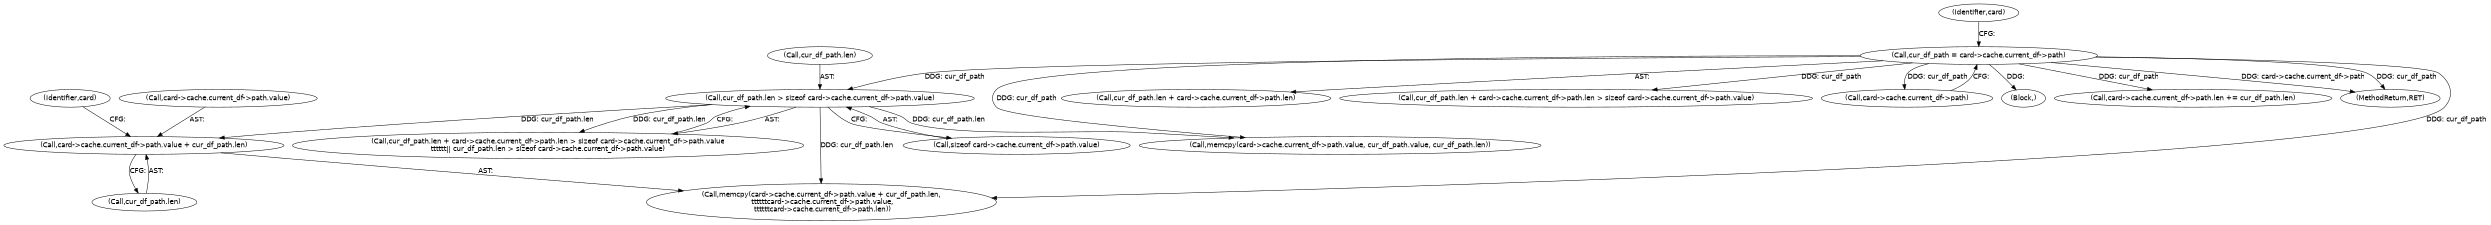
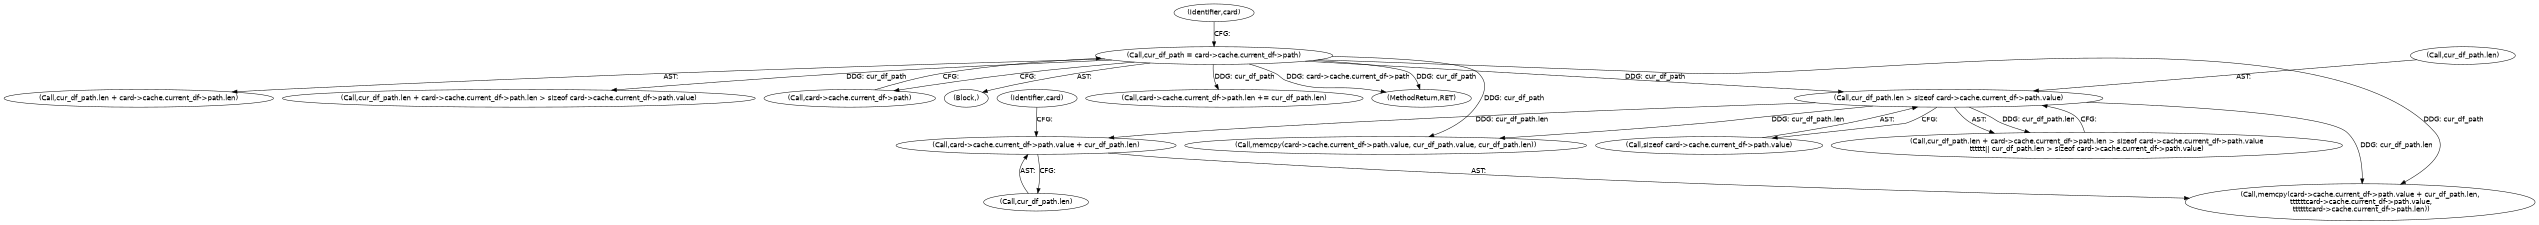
(1938, 77) -> (1029, 77)
(2017, 77) -> (1086, 77)
(218, 98) -> none
